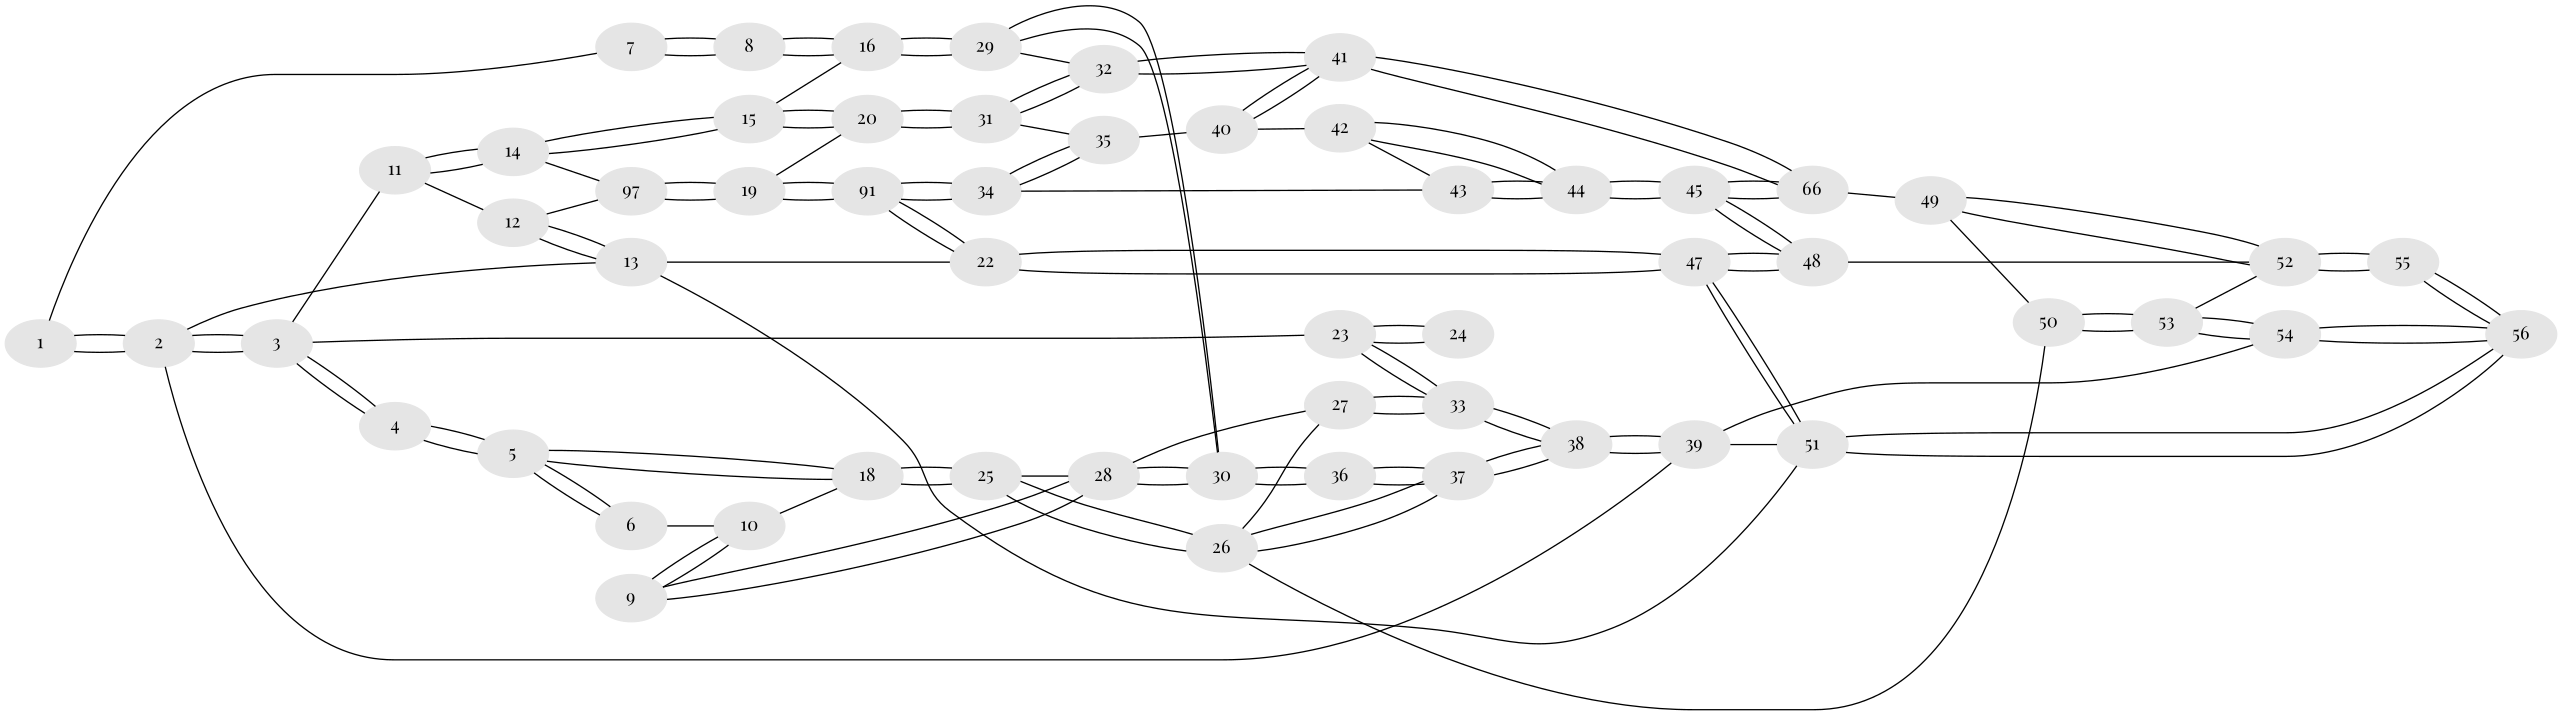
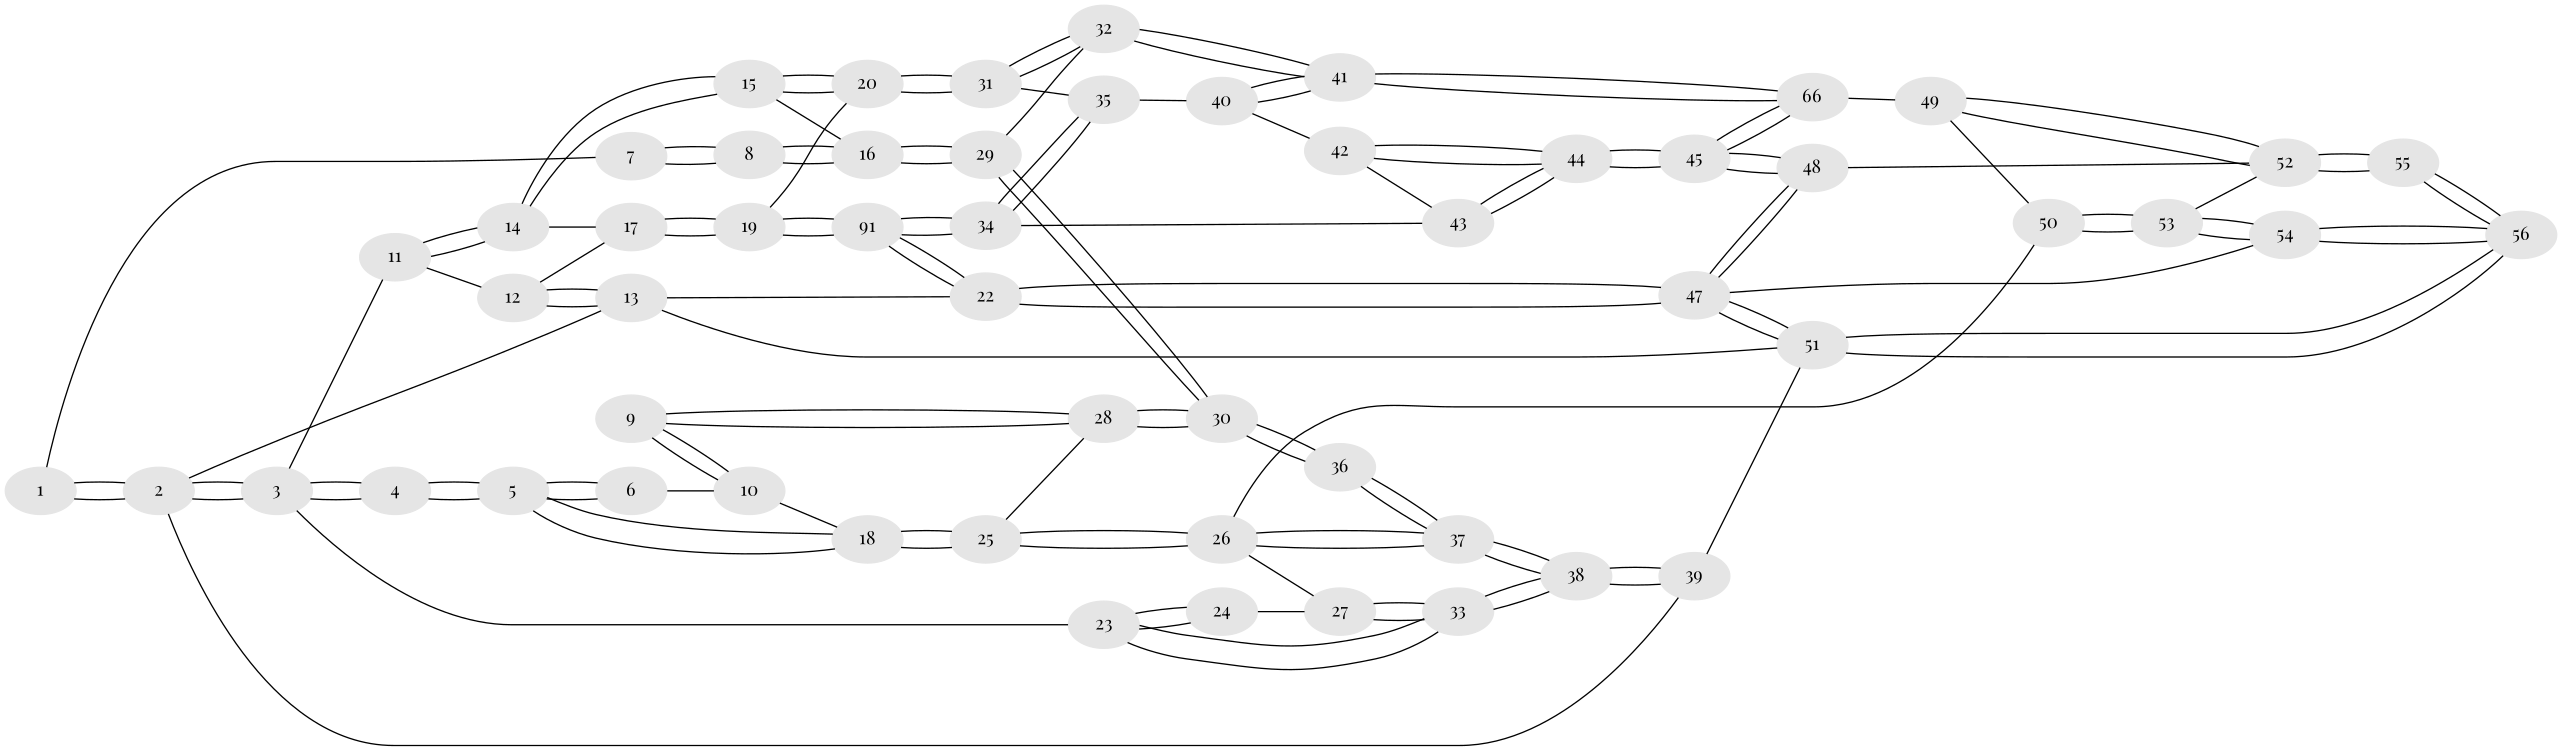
(631, 191) -> (631, 227)
(1987, 383) -> (1993, 284)
(1226, 429) -> (1281, 612)
